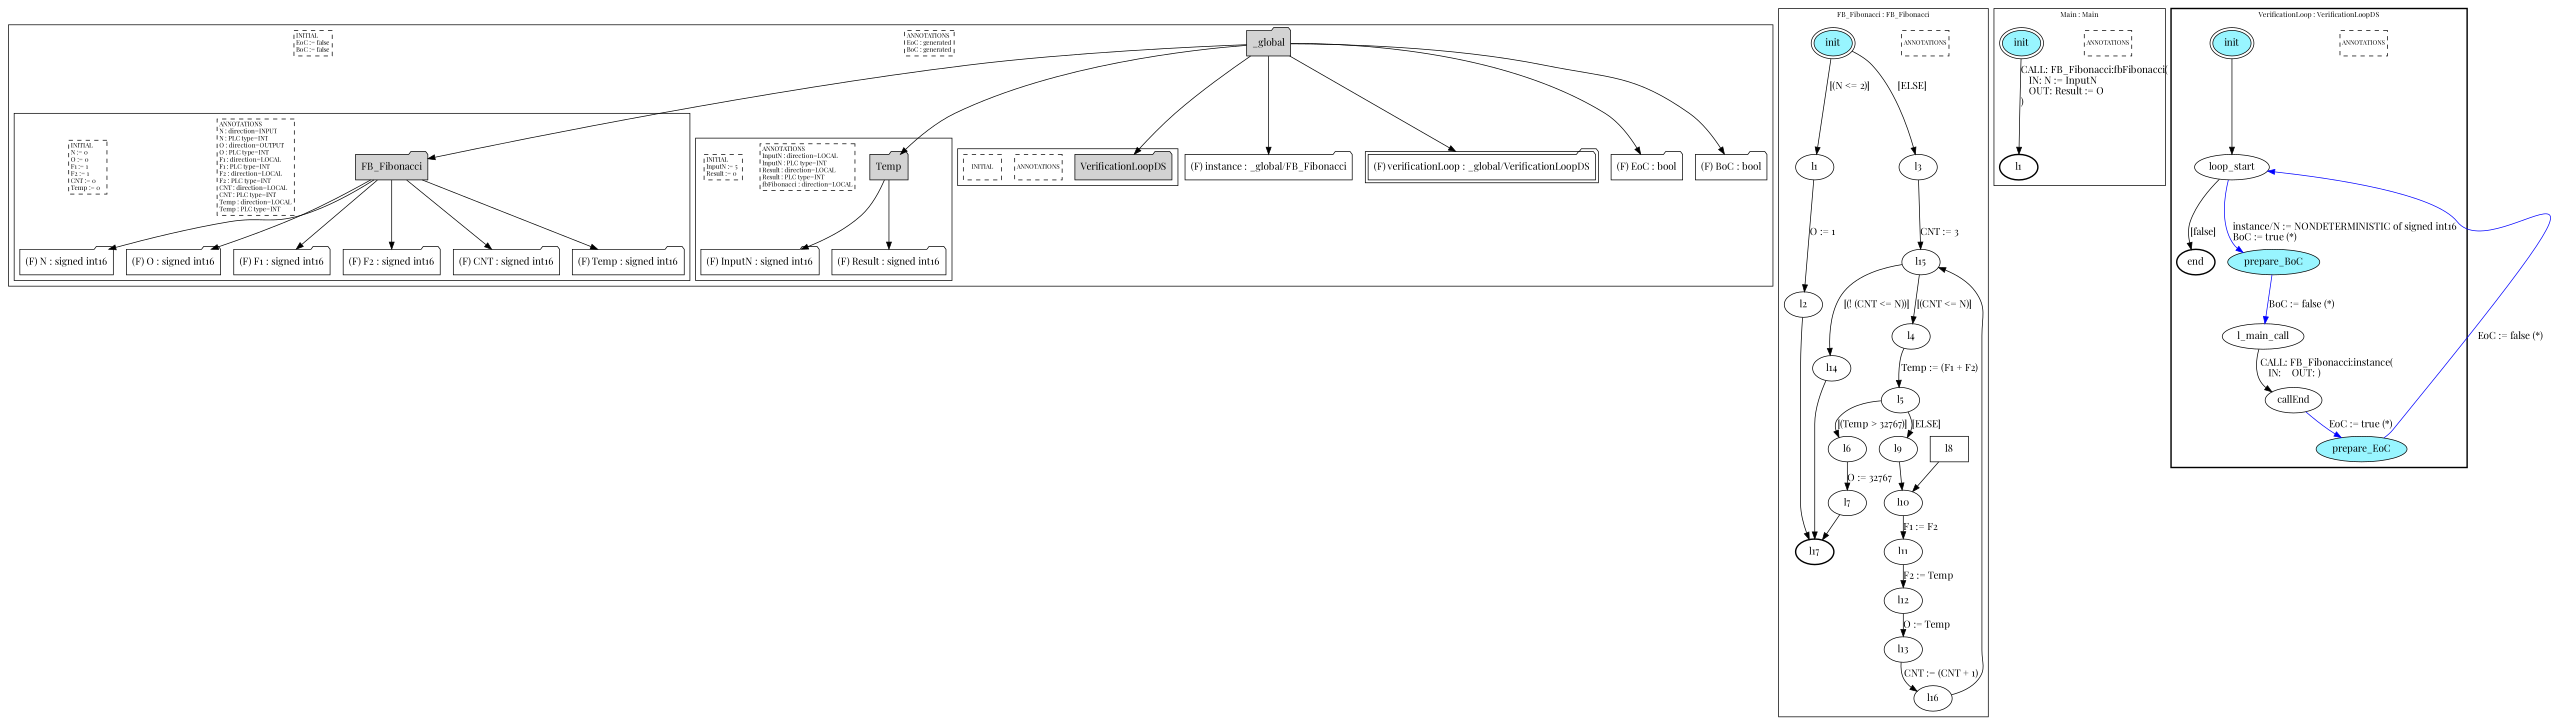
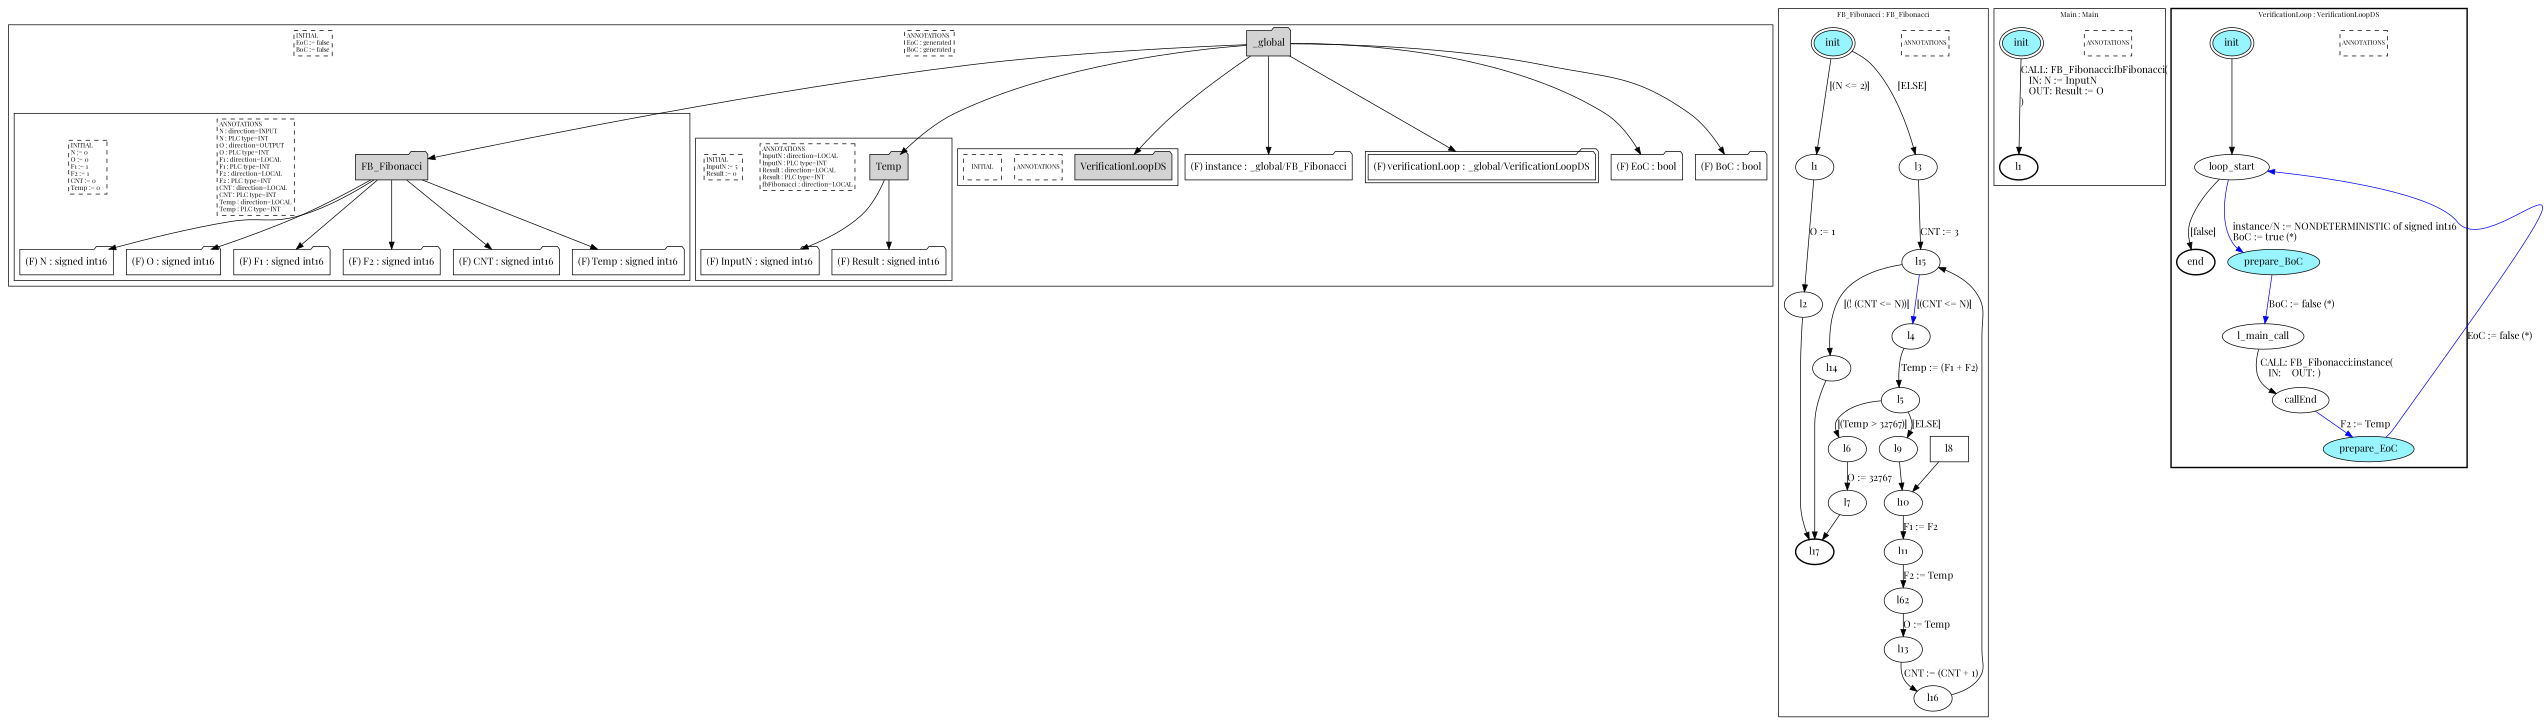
(1917, 296) -> (1917, 296)
(2361, 425) -> (2365, 425)
(1903, 601) -> (1903, 601)
